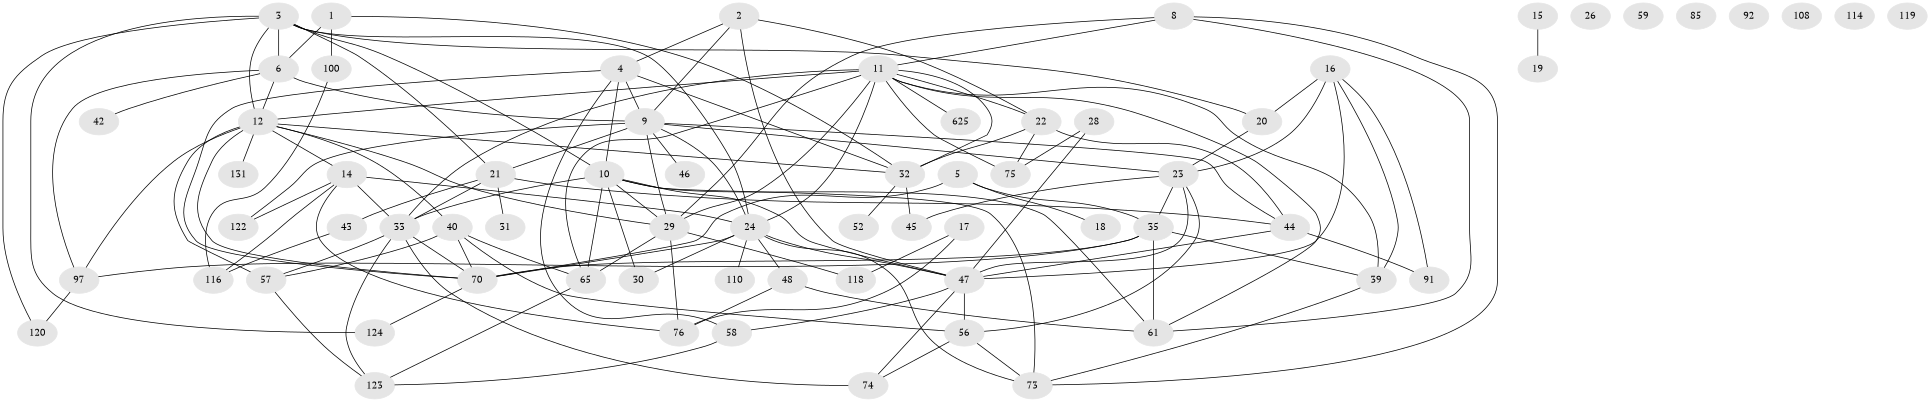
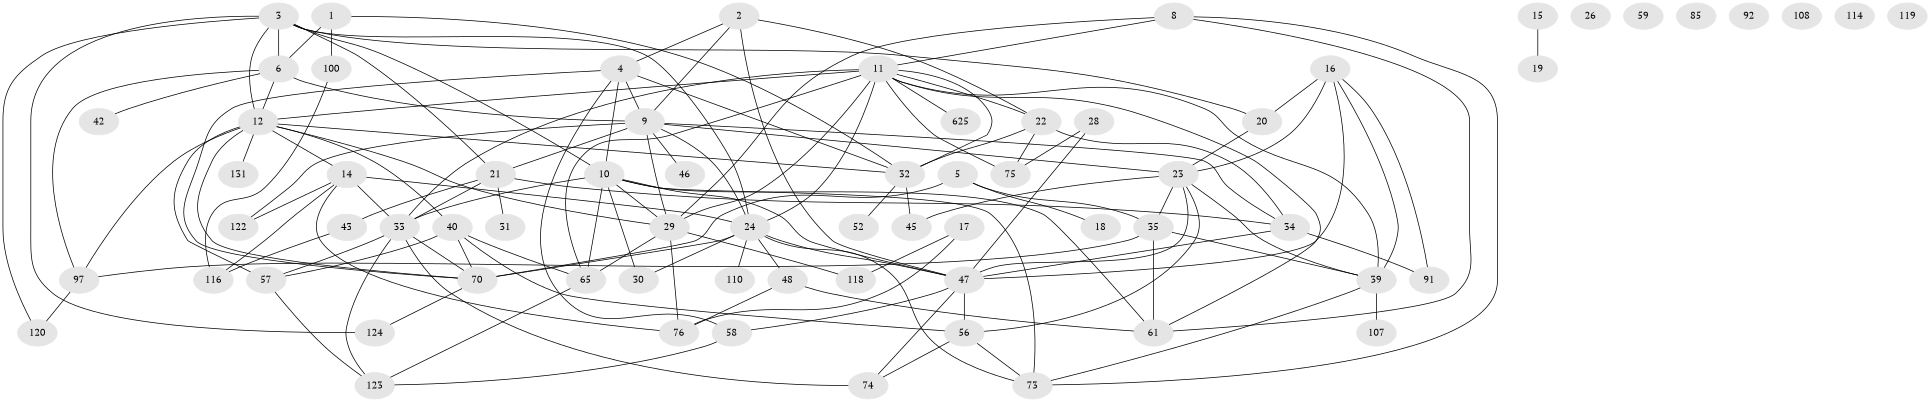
(1290, 227) -> (1290, 227)
none -> (1268, 243)
(818, 261) -> none
none -> (1376, 333)
